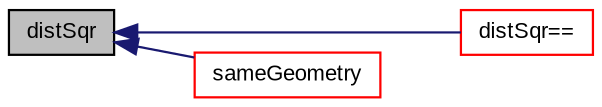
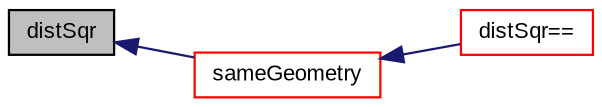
(299, 32) -> (432, 49)
